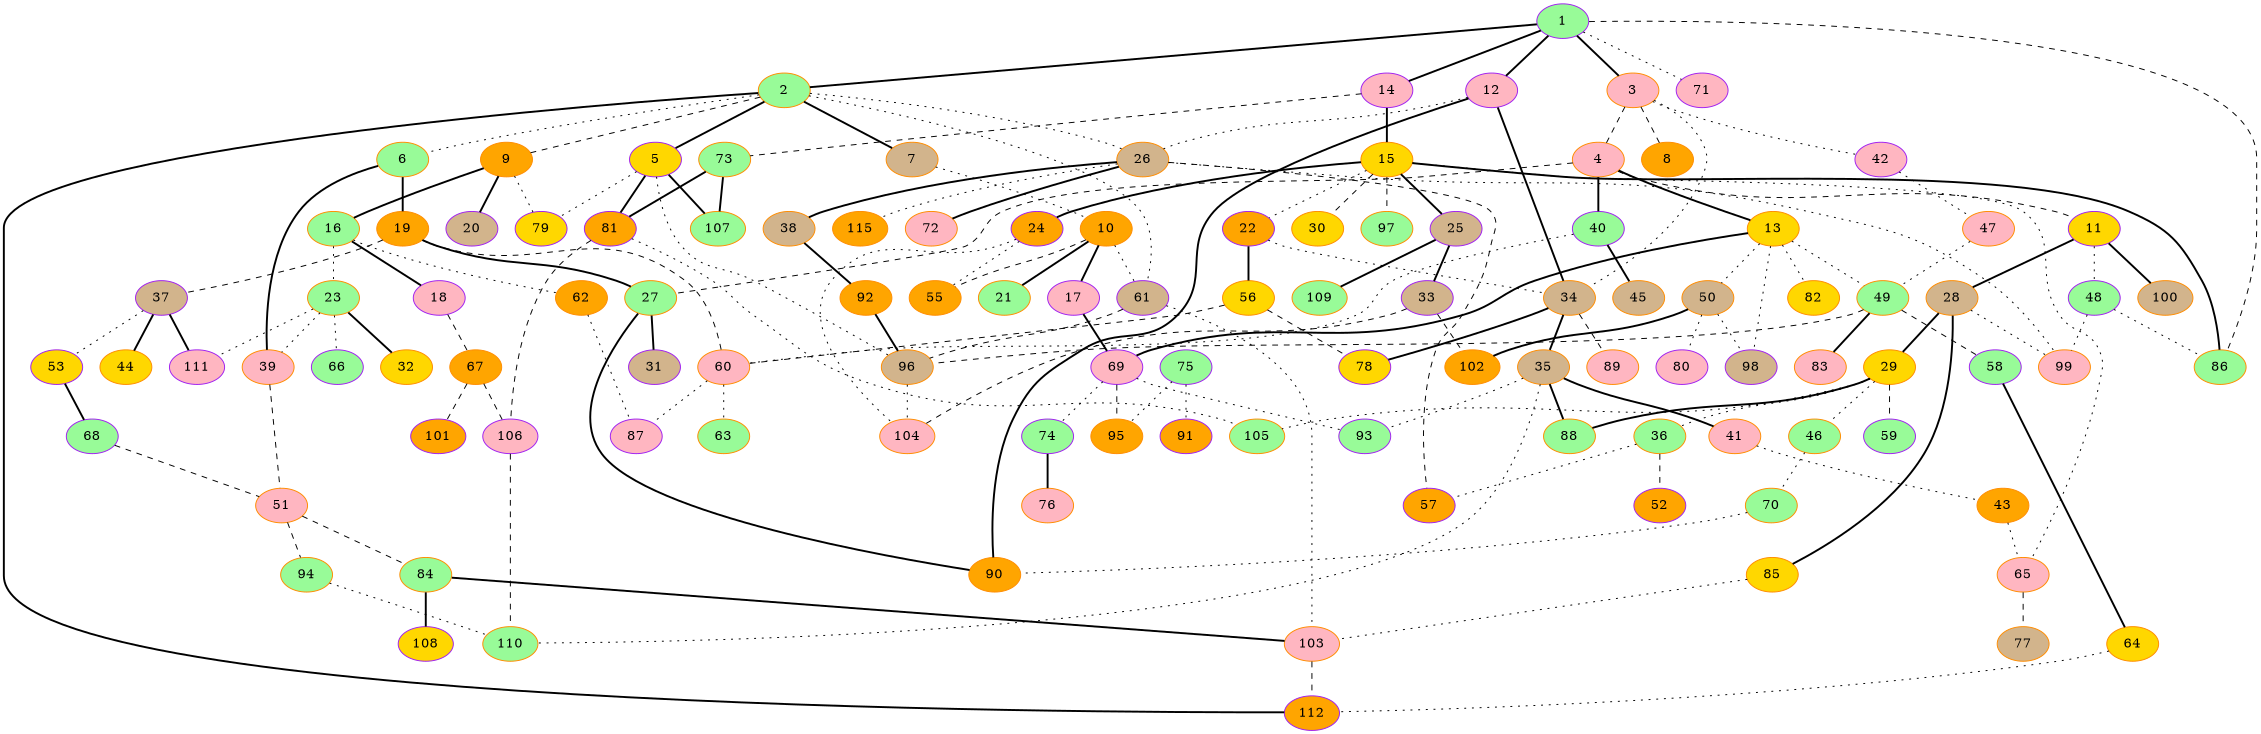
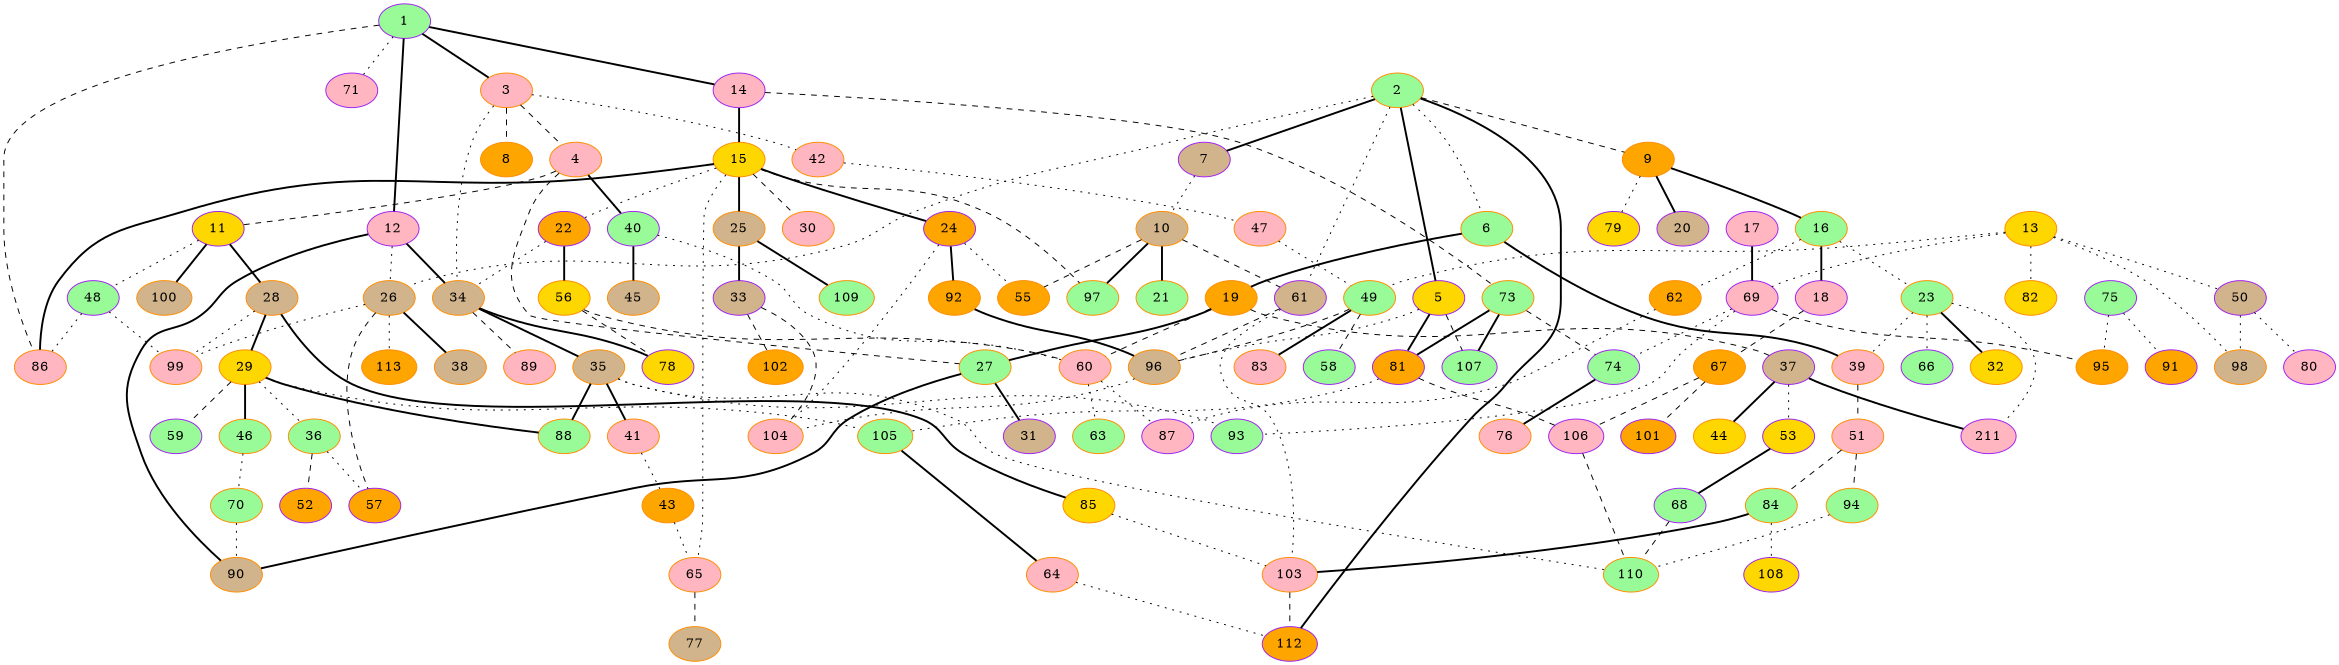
(1173, 56) -> none
(912, 160) -> (1204, 160)
(1881, 160) -> (818, 160)
(598, 194) -> none
(687, 194) -> (1451, 326)
(1684, 197) -> none
(718, 229) -> (1470, 367)
(860, 229) -> (389, 367)
(931, 229) -> none
(1106, 229) -> (1162, 229)
(1318, 229) -> (808, 229)
(1456, 229) -> (739, 229)
(828, 263) -> (952, 263)
(1090, 263) -> (1127, 263)
(1125, 263) -> (1231, 263)
(1708, 298) -> (2240, 298)
(1432, 322) -> (1887, 254)
(1601, 332) -> none
none -> (1566, 336)
(197, 367) -> (1989, 436)
(1751, 367) -> (2240, 367)
(2220, 367) -> (40, 367)
(1852, 402) -> (245, 402)
(187, 471) -> (1656, 540)
(2067, 512) -> (969, 506)
(995, 575) -> (236, 575)
(426, 608) -> (1771, 540)
(2133, 644) -> (1052, 575)
